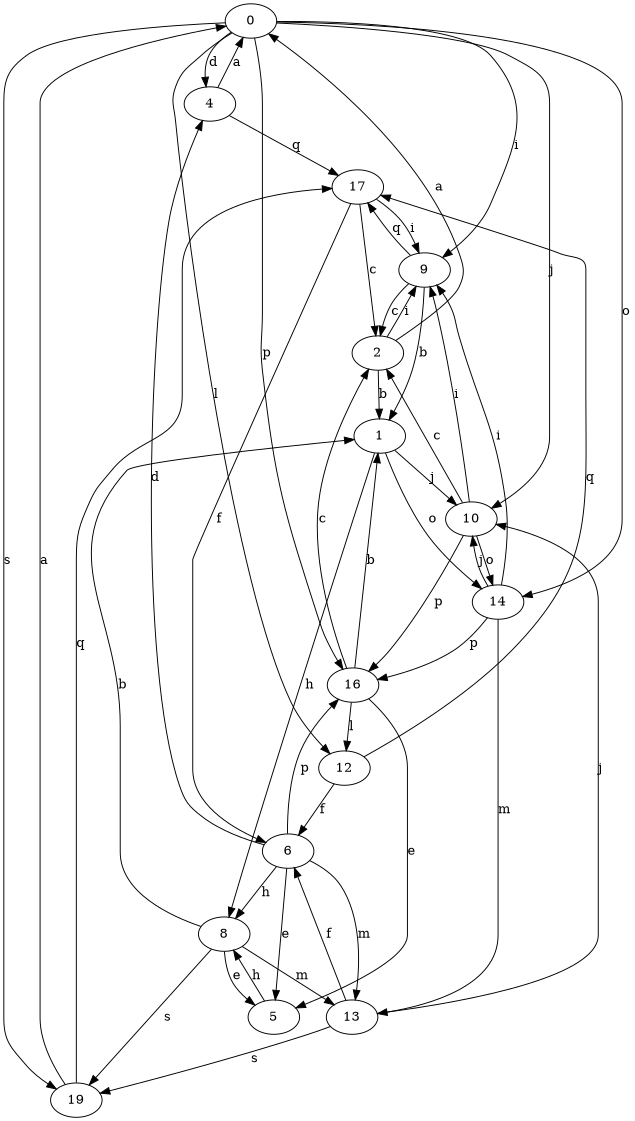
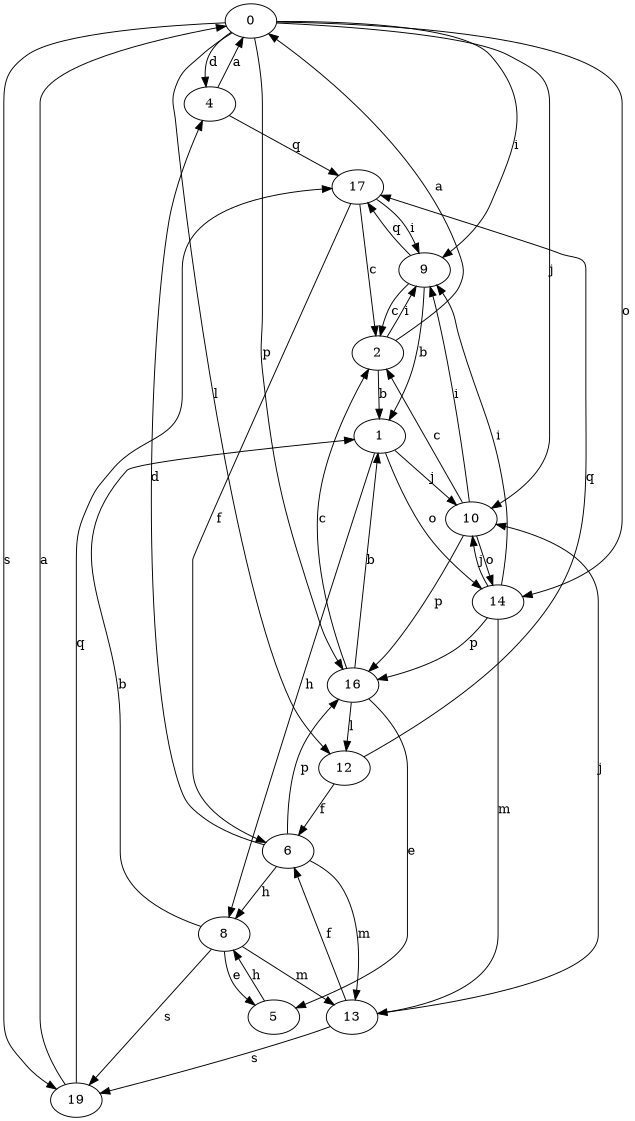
(281, 929) -> none
